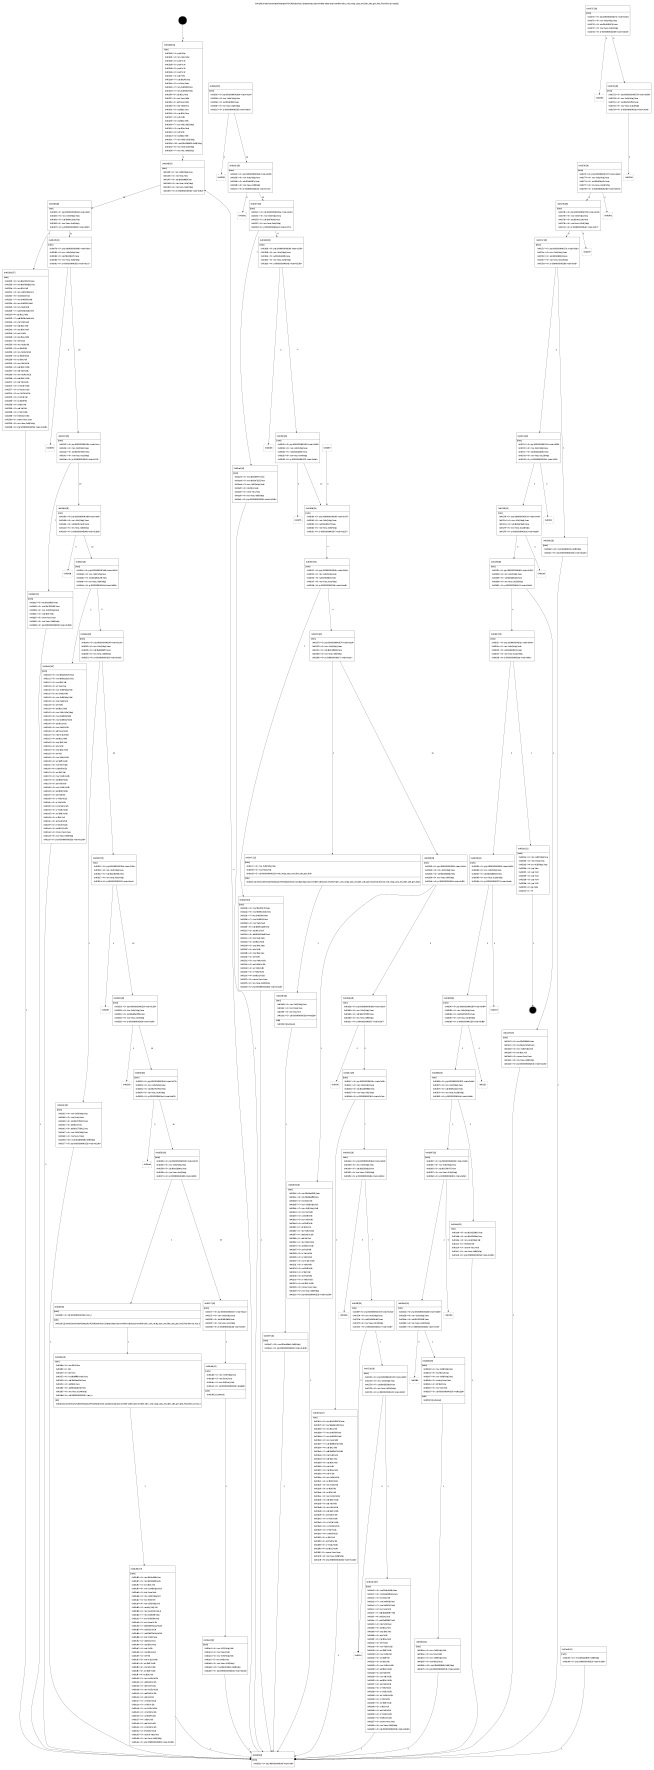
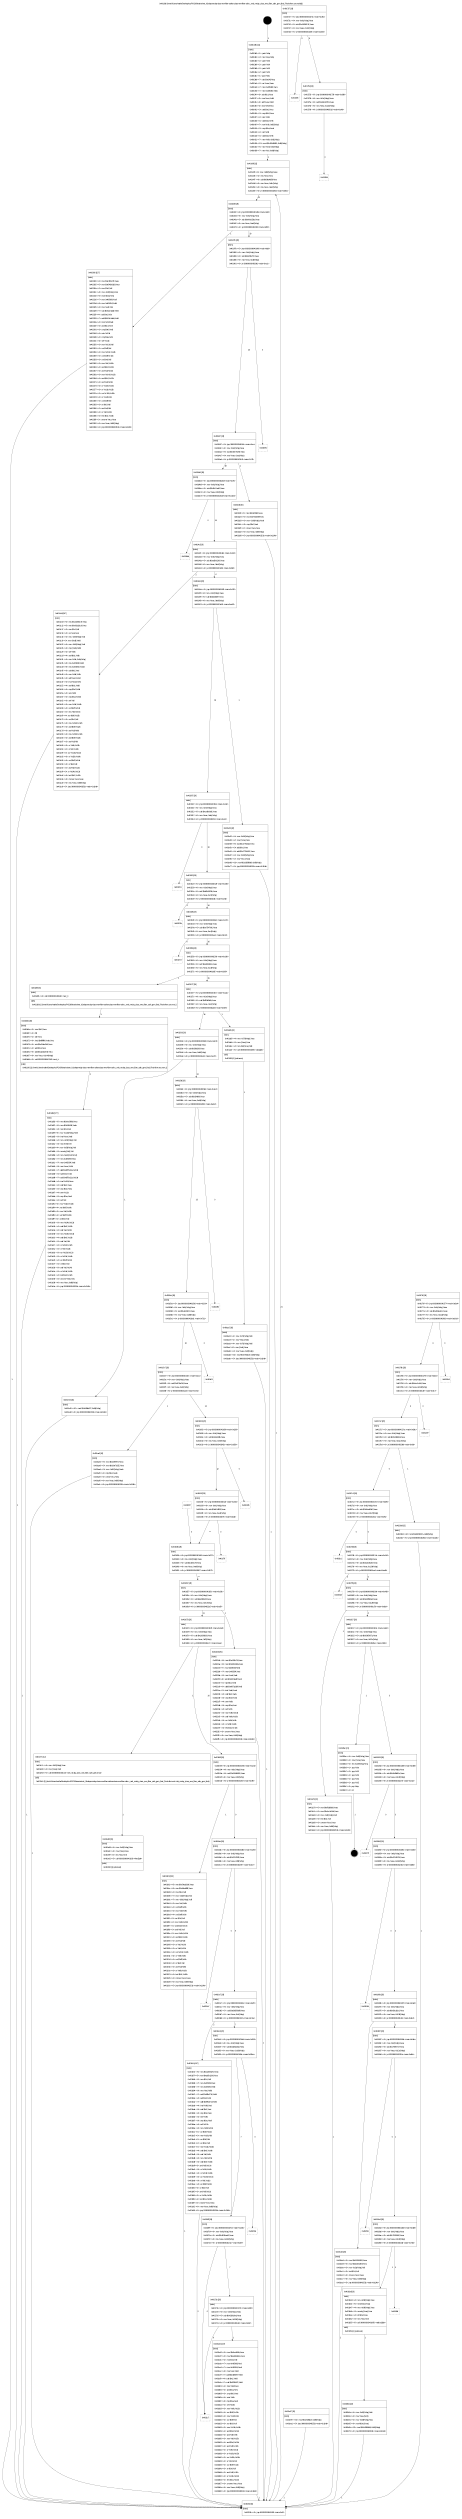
none -> (196, 1044)
(285, 1179) -> none
